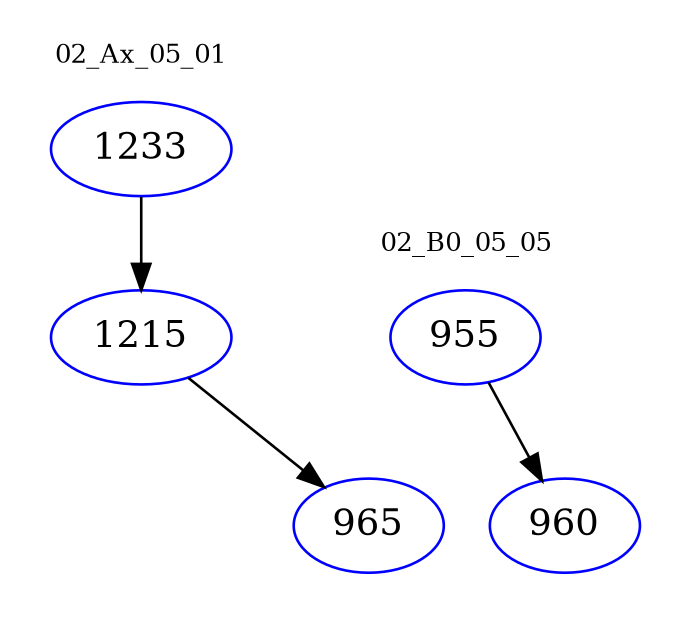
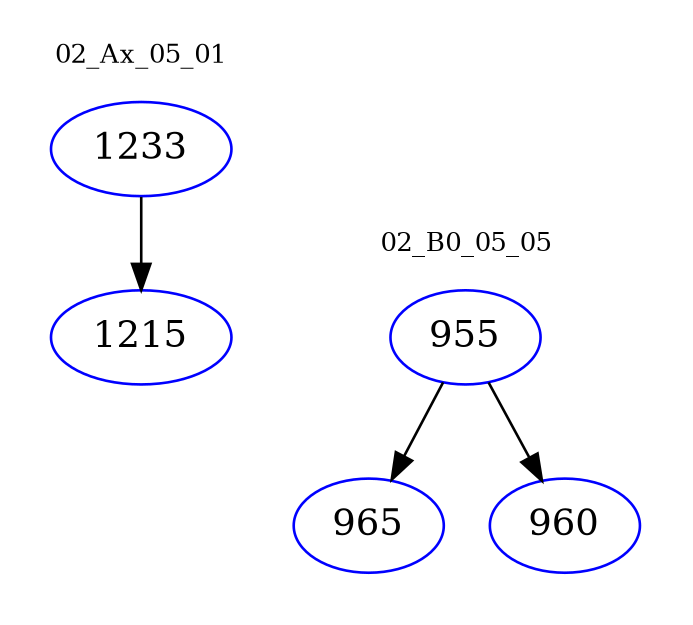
(246, 424) -> (424, 419)
